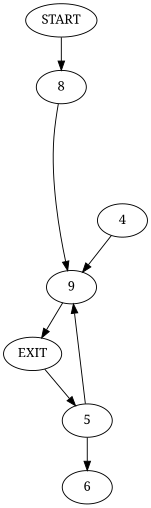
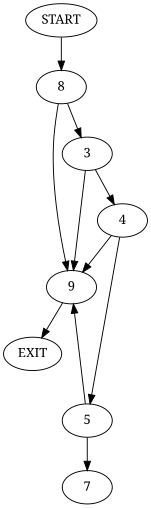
none -> (87, 154)
(57, 384) -> (106, 316)
(87, 487) -> (87, 487)
